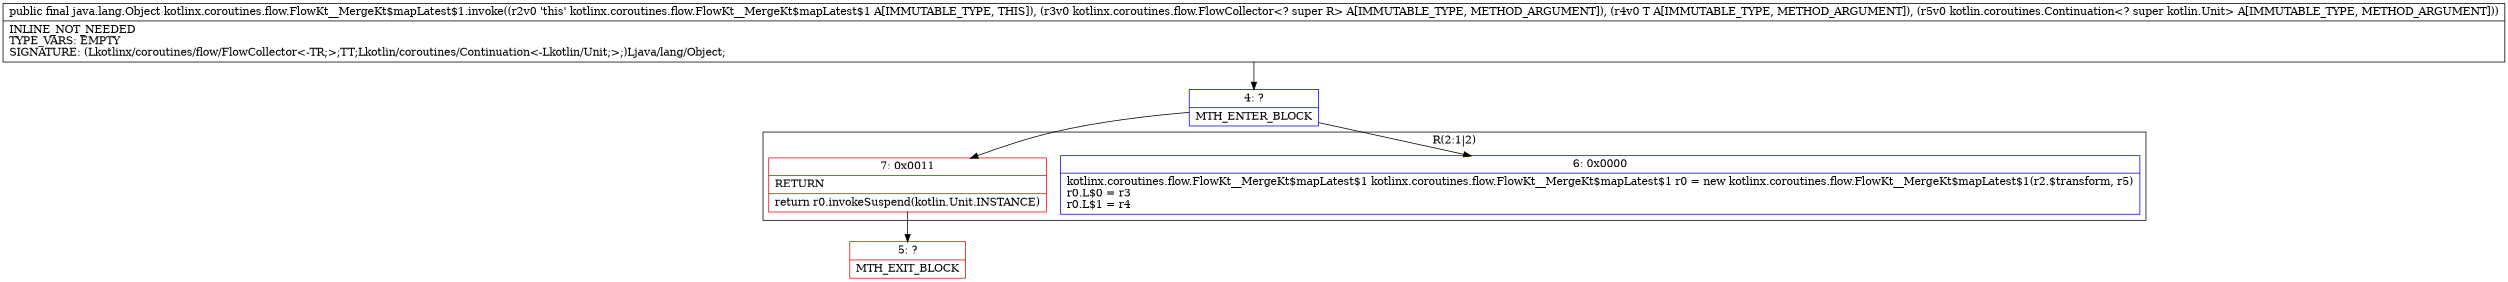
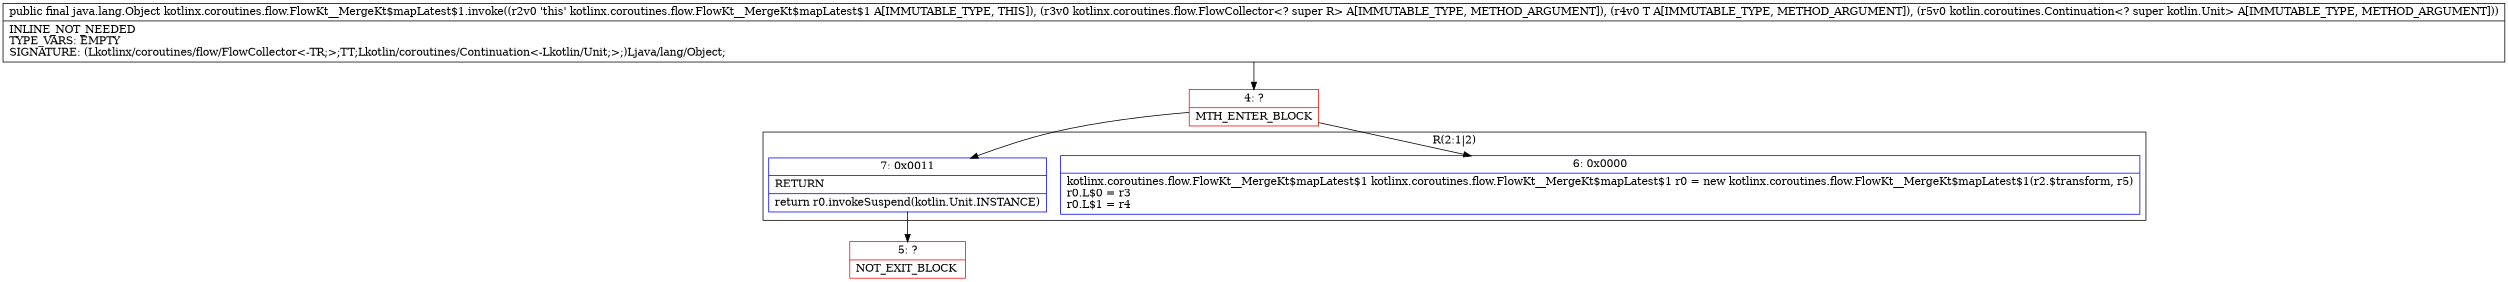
(1254, 108) -> (1254, 108)
(908, 185) -> (908, 185)
(908, 269) -> (906, 269)
